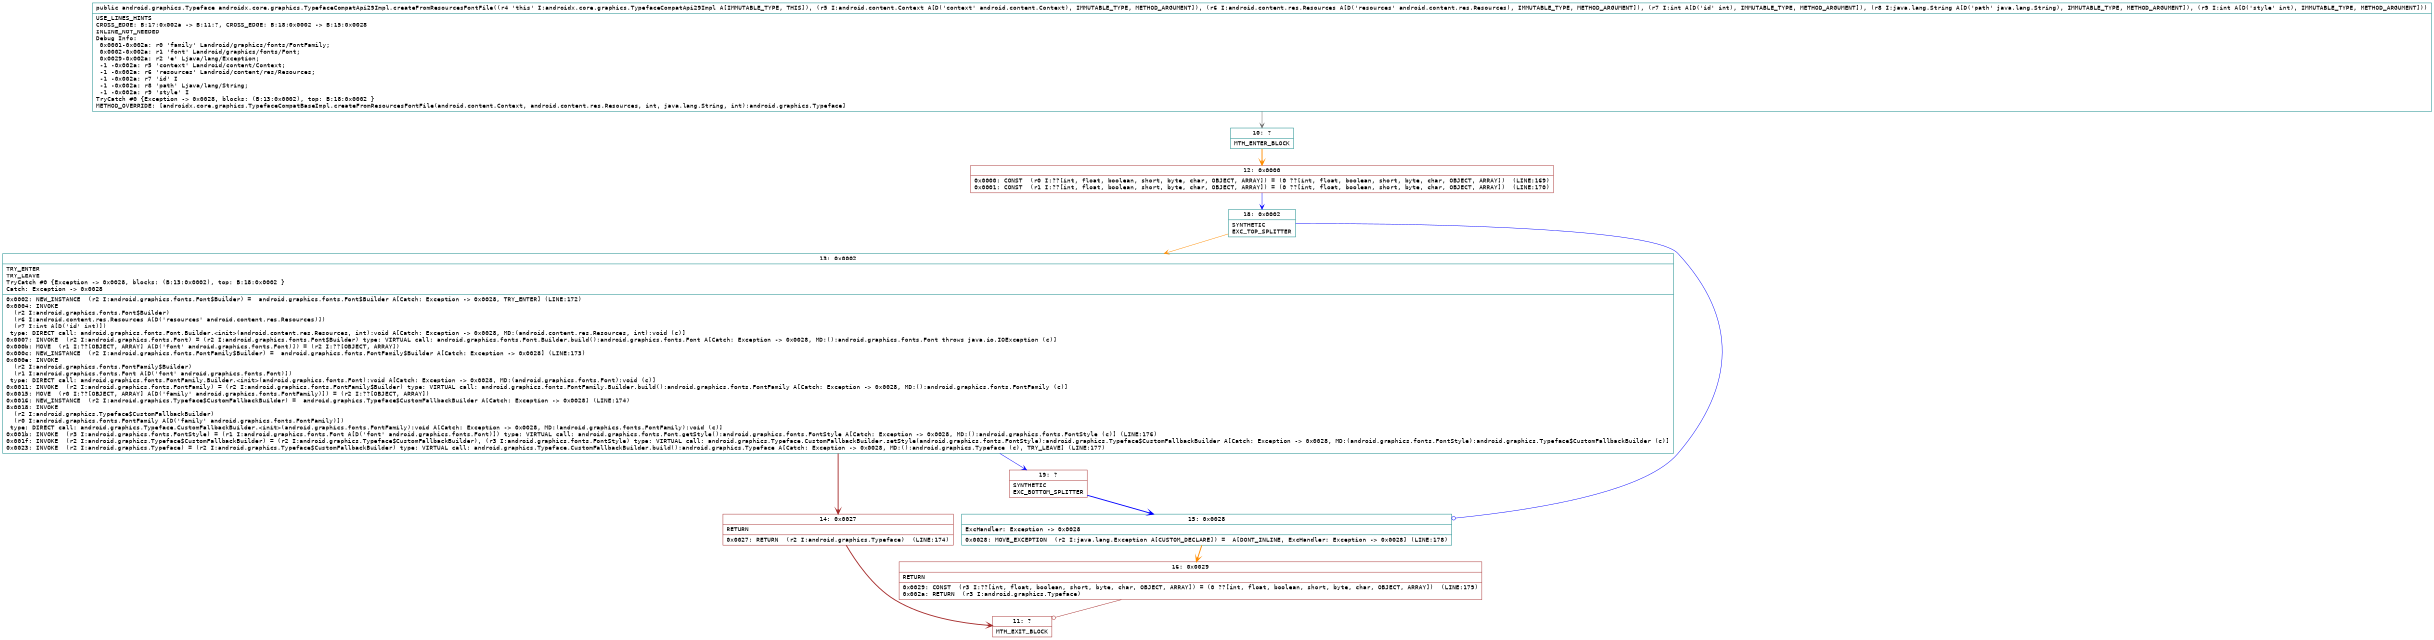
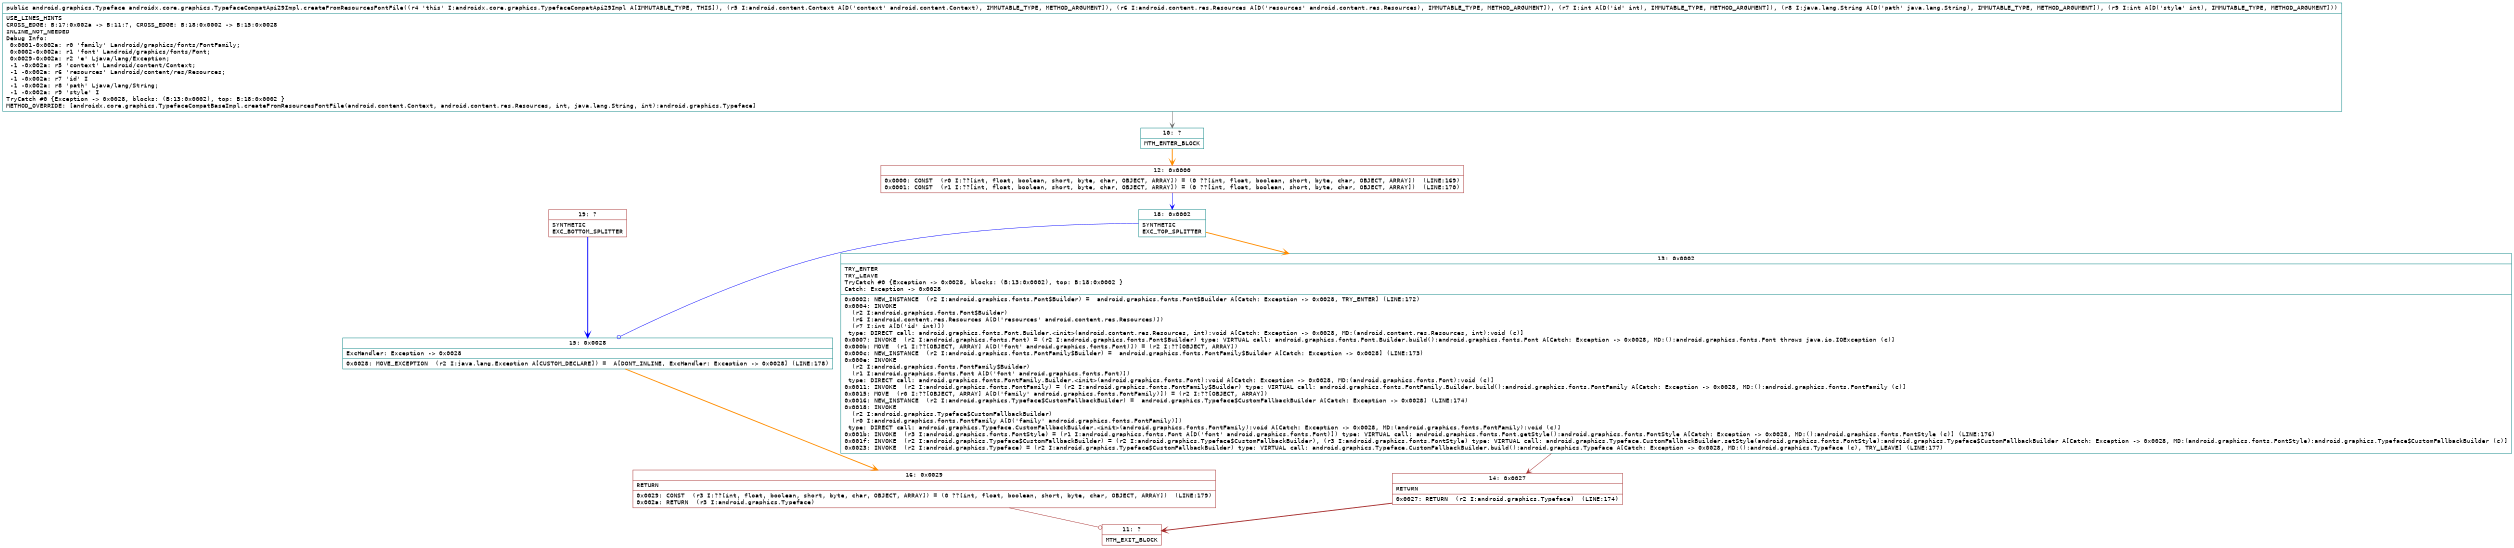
(1198, 243) -> (1245, 242)
(36, 407) -> (874, 407)
(1011, 461) -> none
(838, 481) -> (1541, 462)
